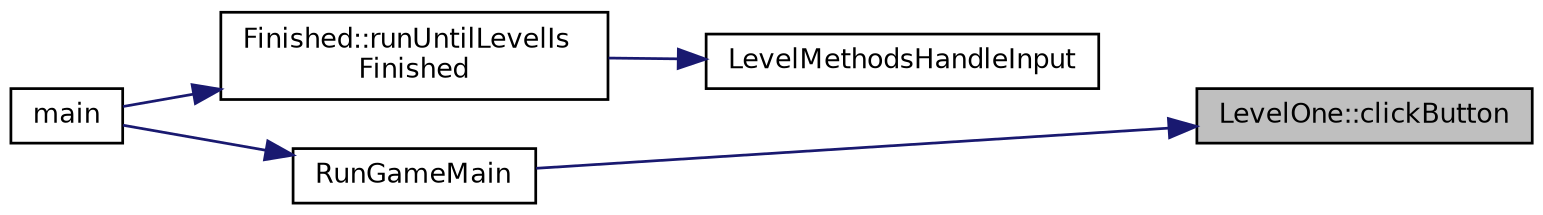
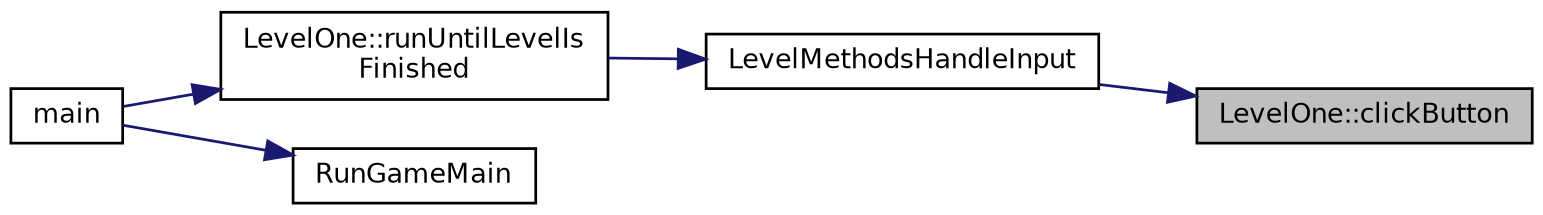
(414, 56) -> (414, 56)
(853, 148) -> (1134, 89)
